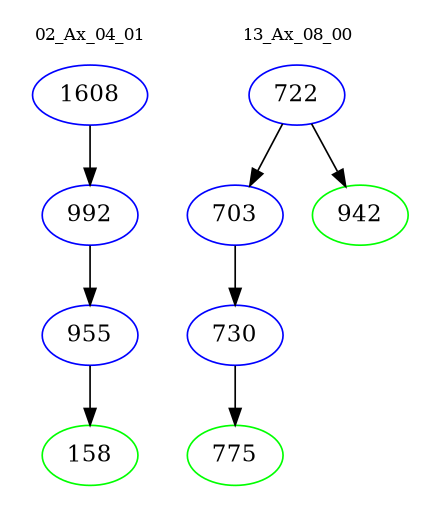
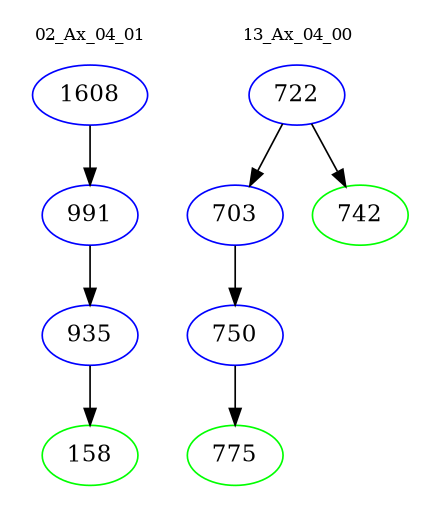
(298, 36) -> (298, 36)
(90, 215) -> (90, 215)
(360, 215) -> (360, 215)
(90, 335) -> (90, 335)
(235, 335) -> (235, 335)
